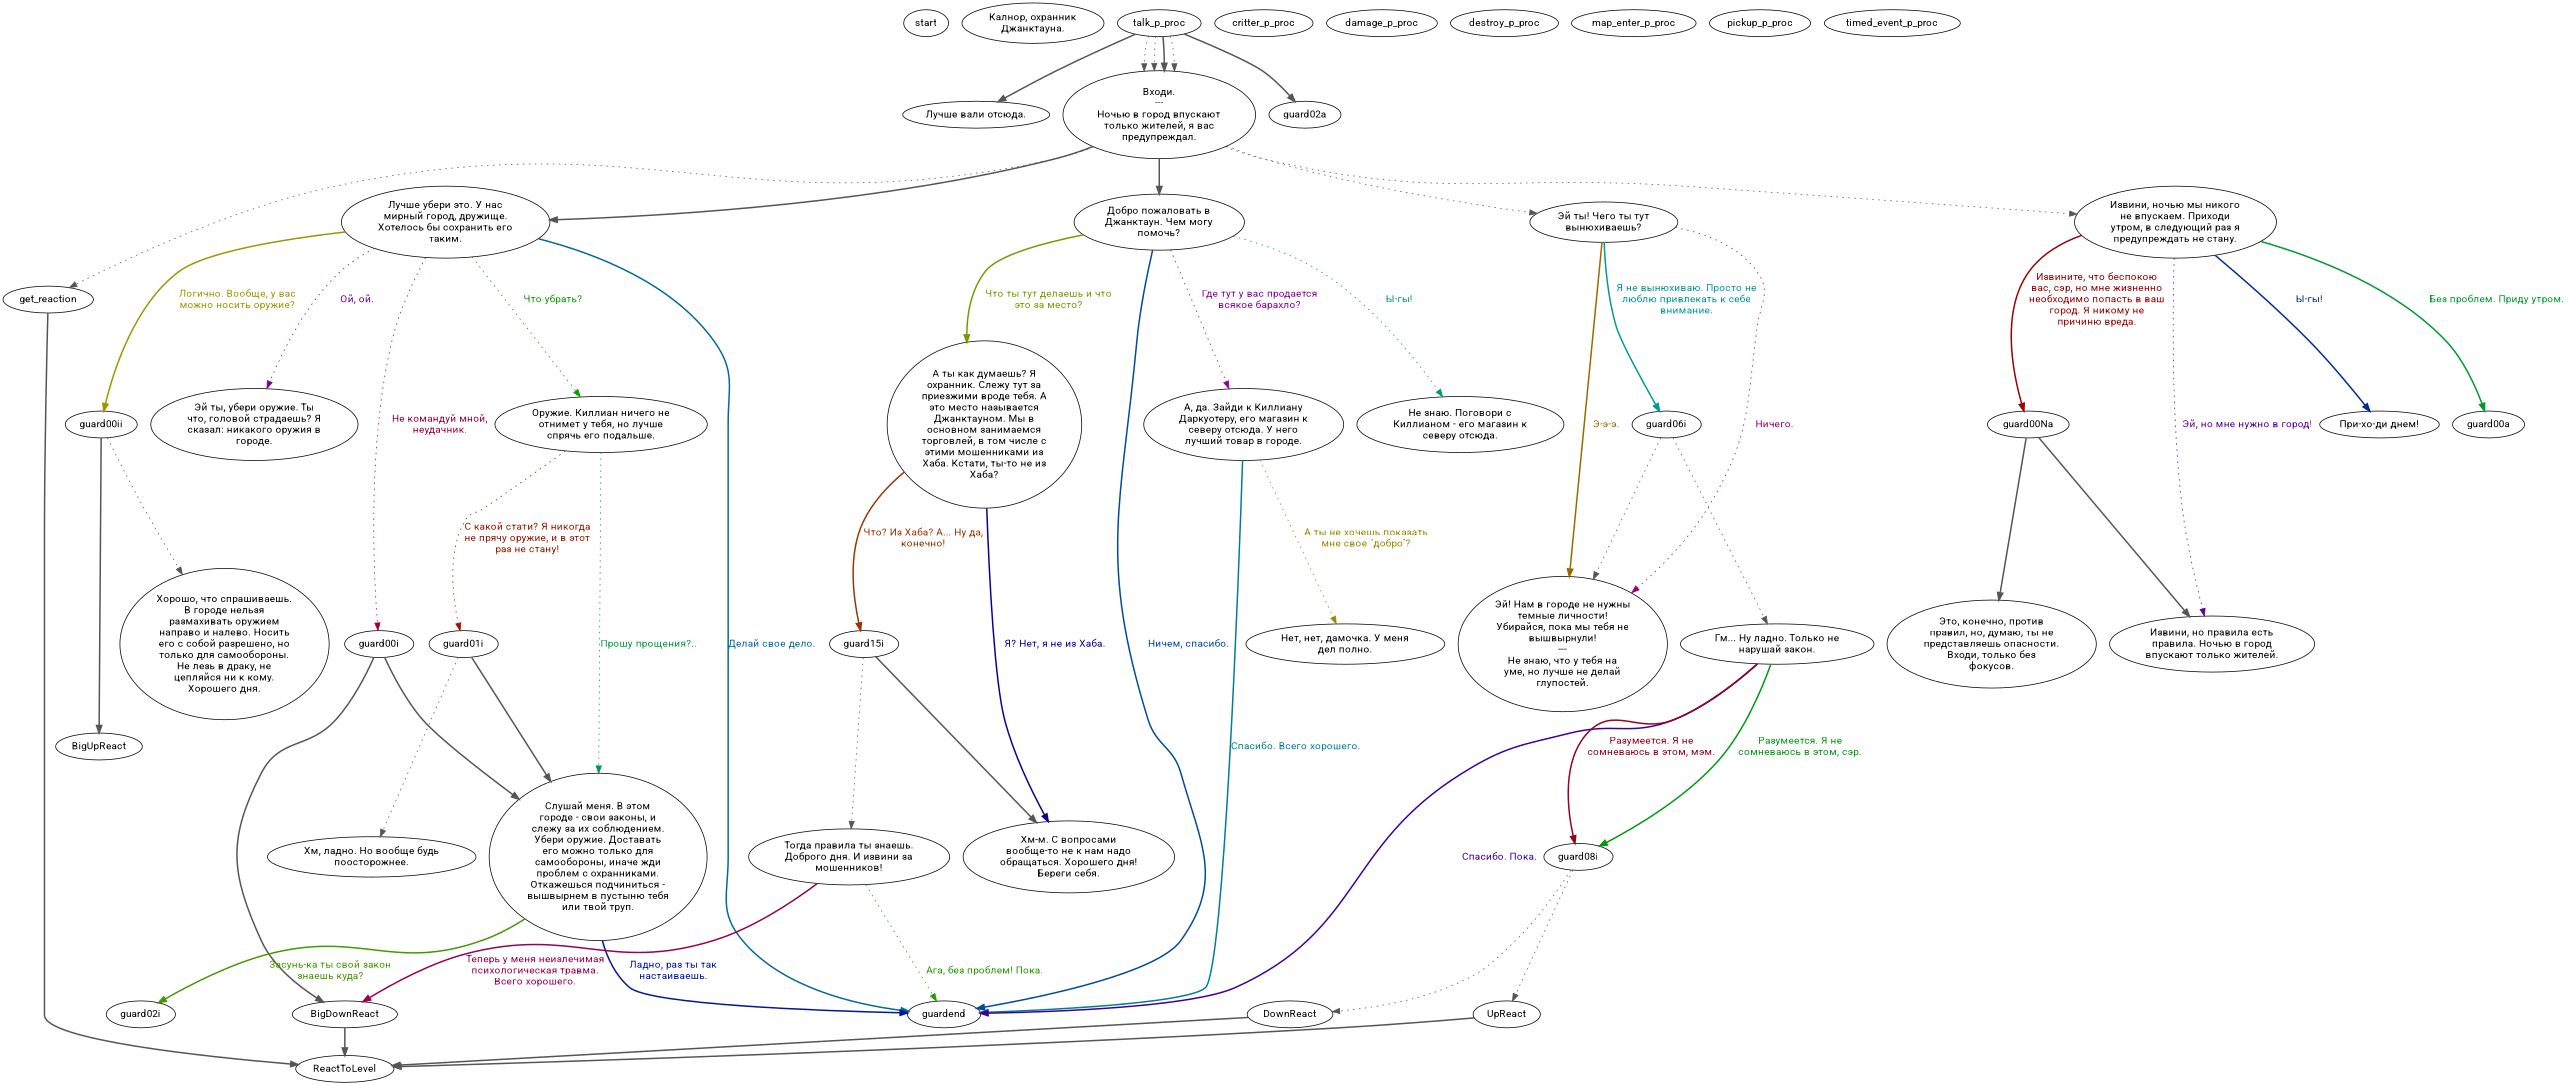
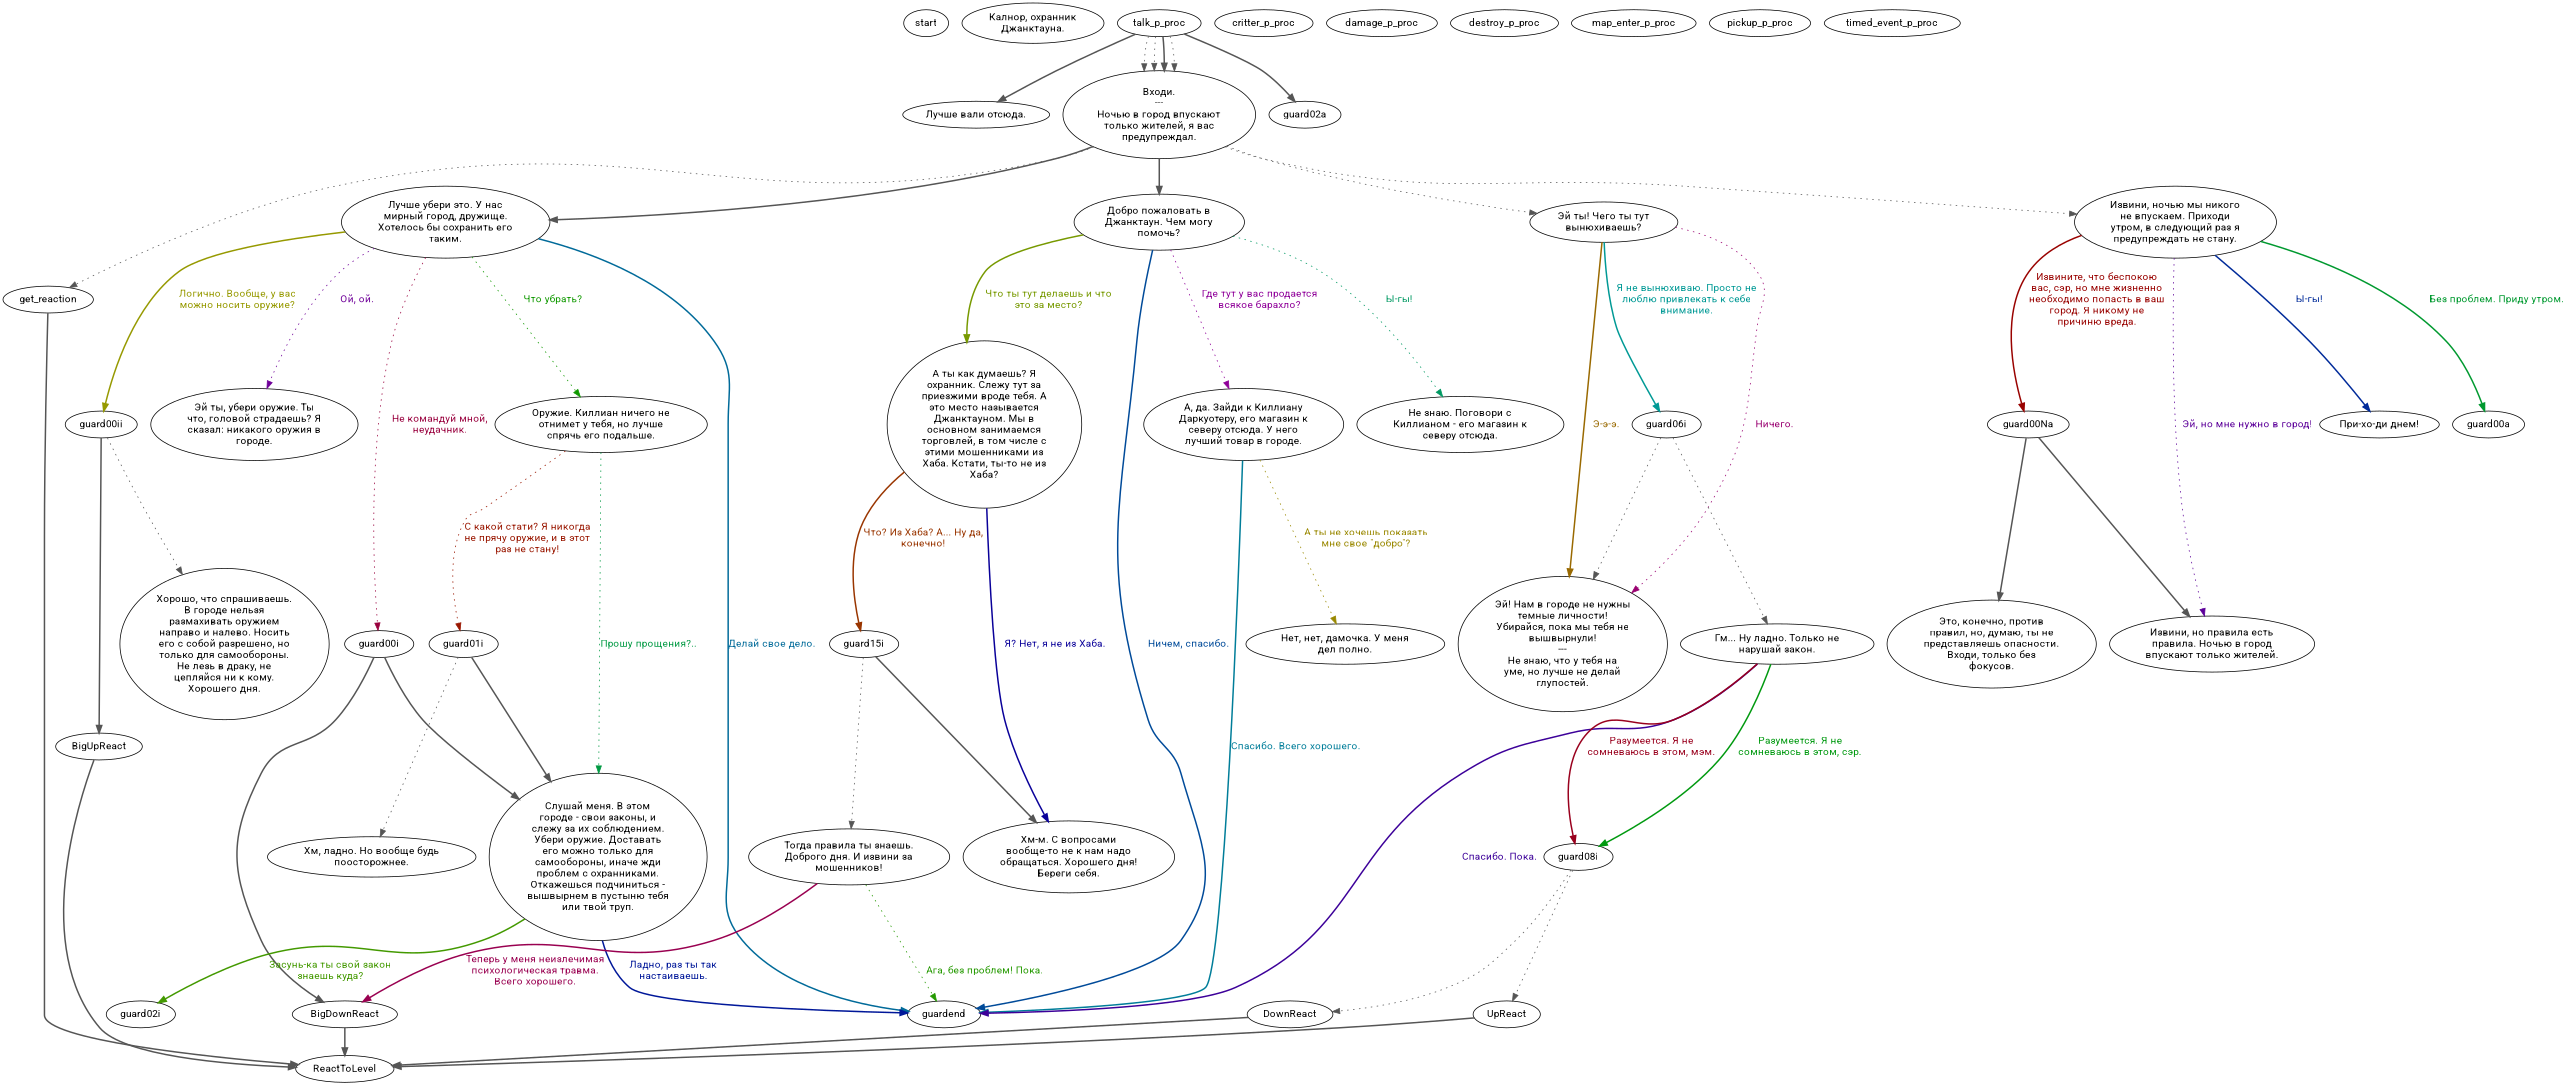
none -> (78, 992)
